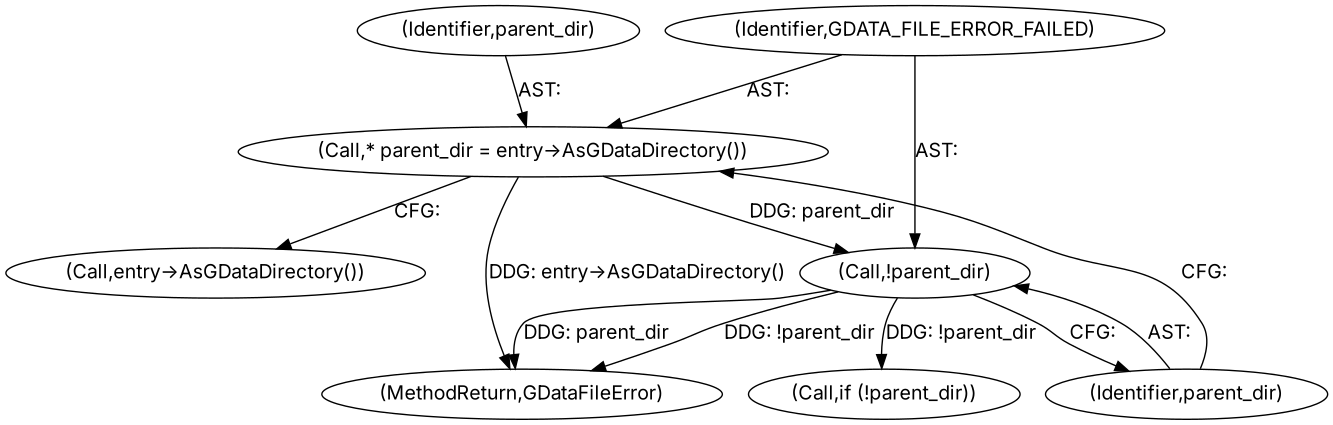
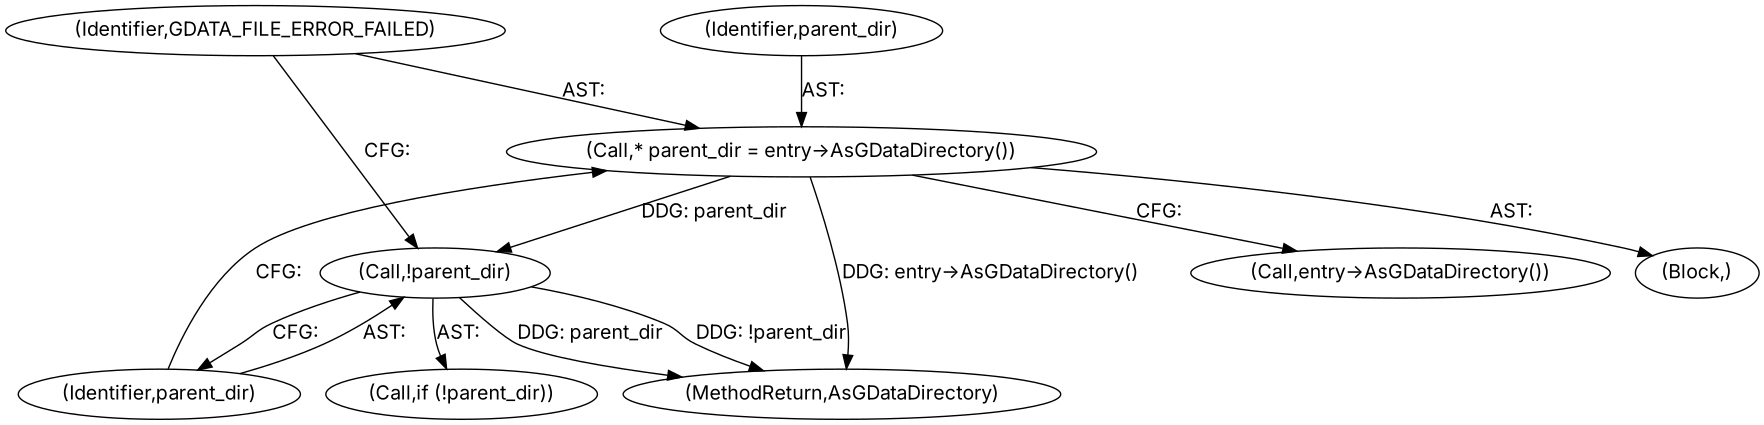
(939, 152) -> (390, 152)
none -> (1697, 273)
(962, 334) -> (461, 334)
(522, 394) -> (842, 394)
